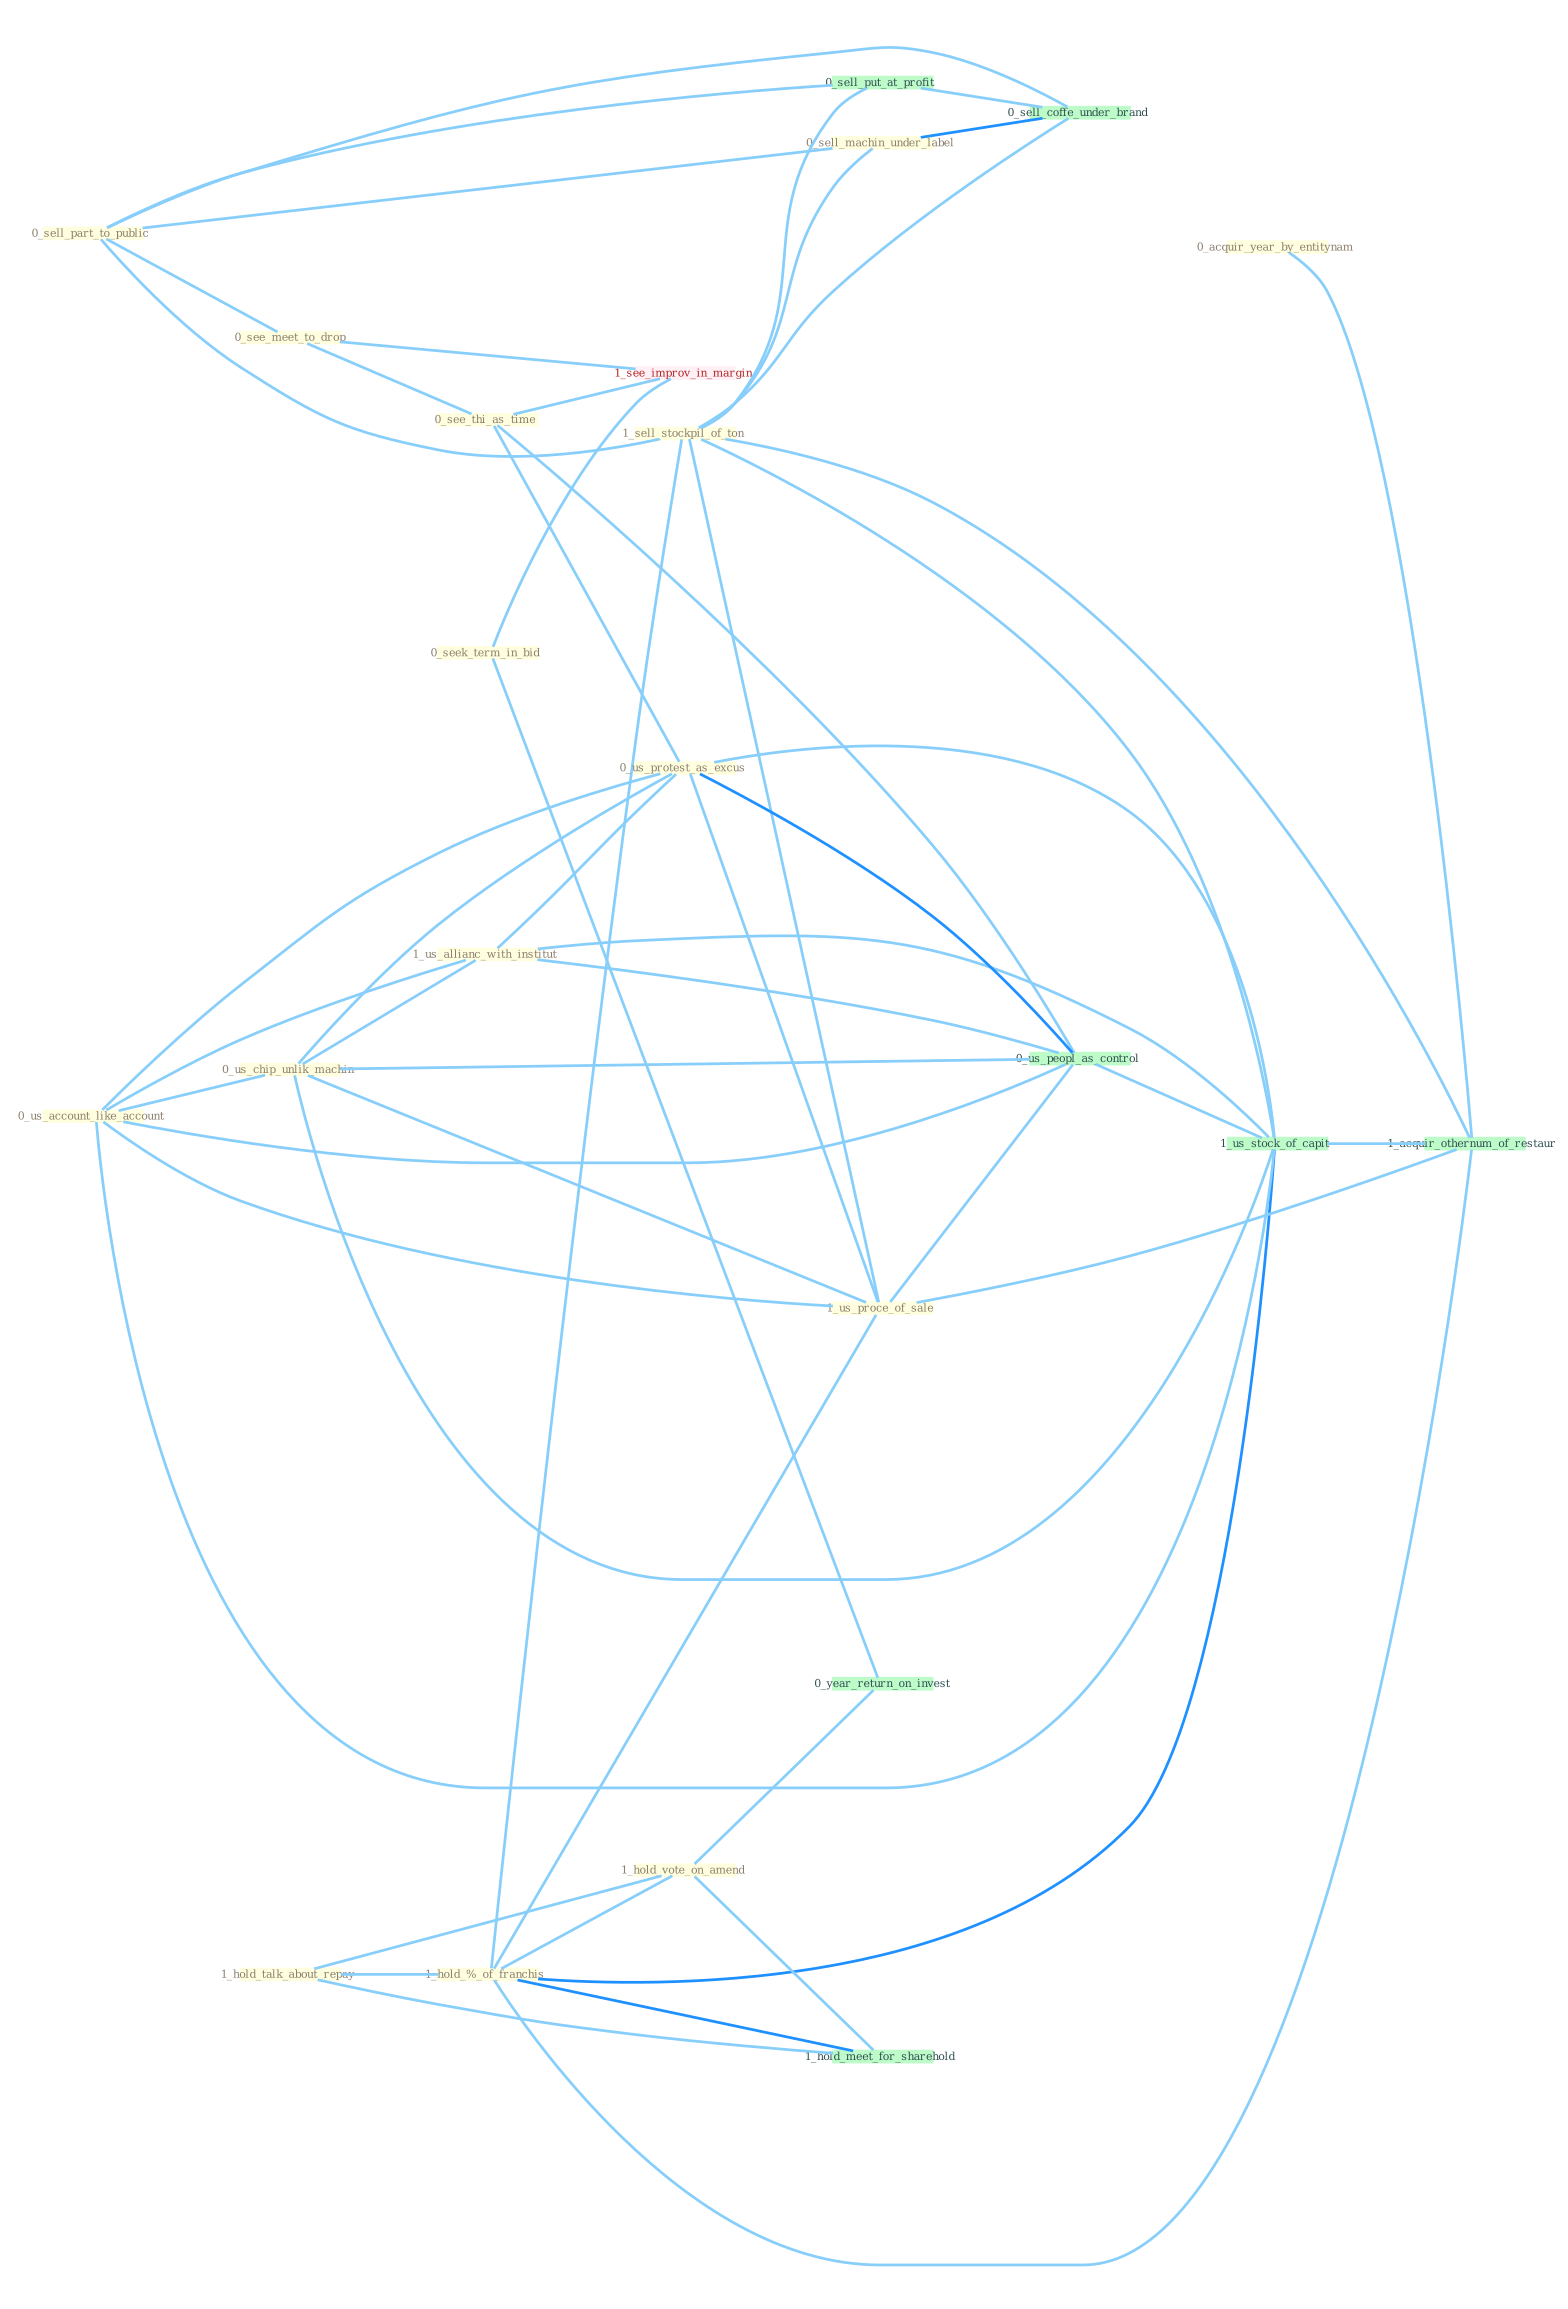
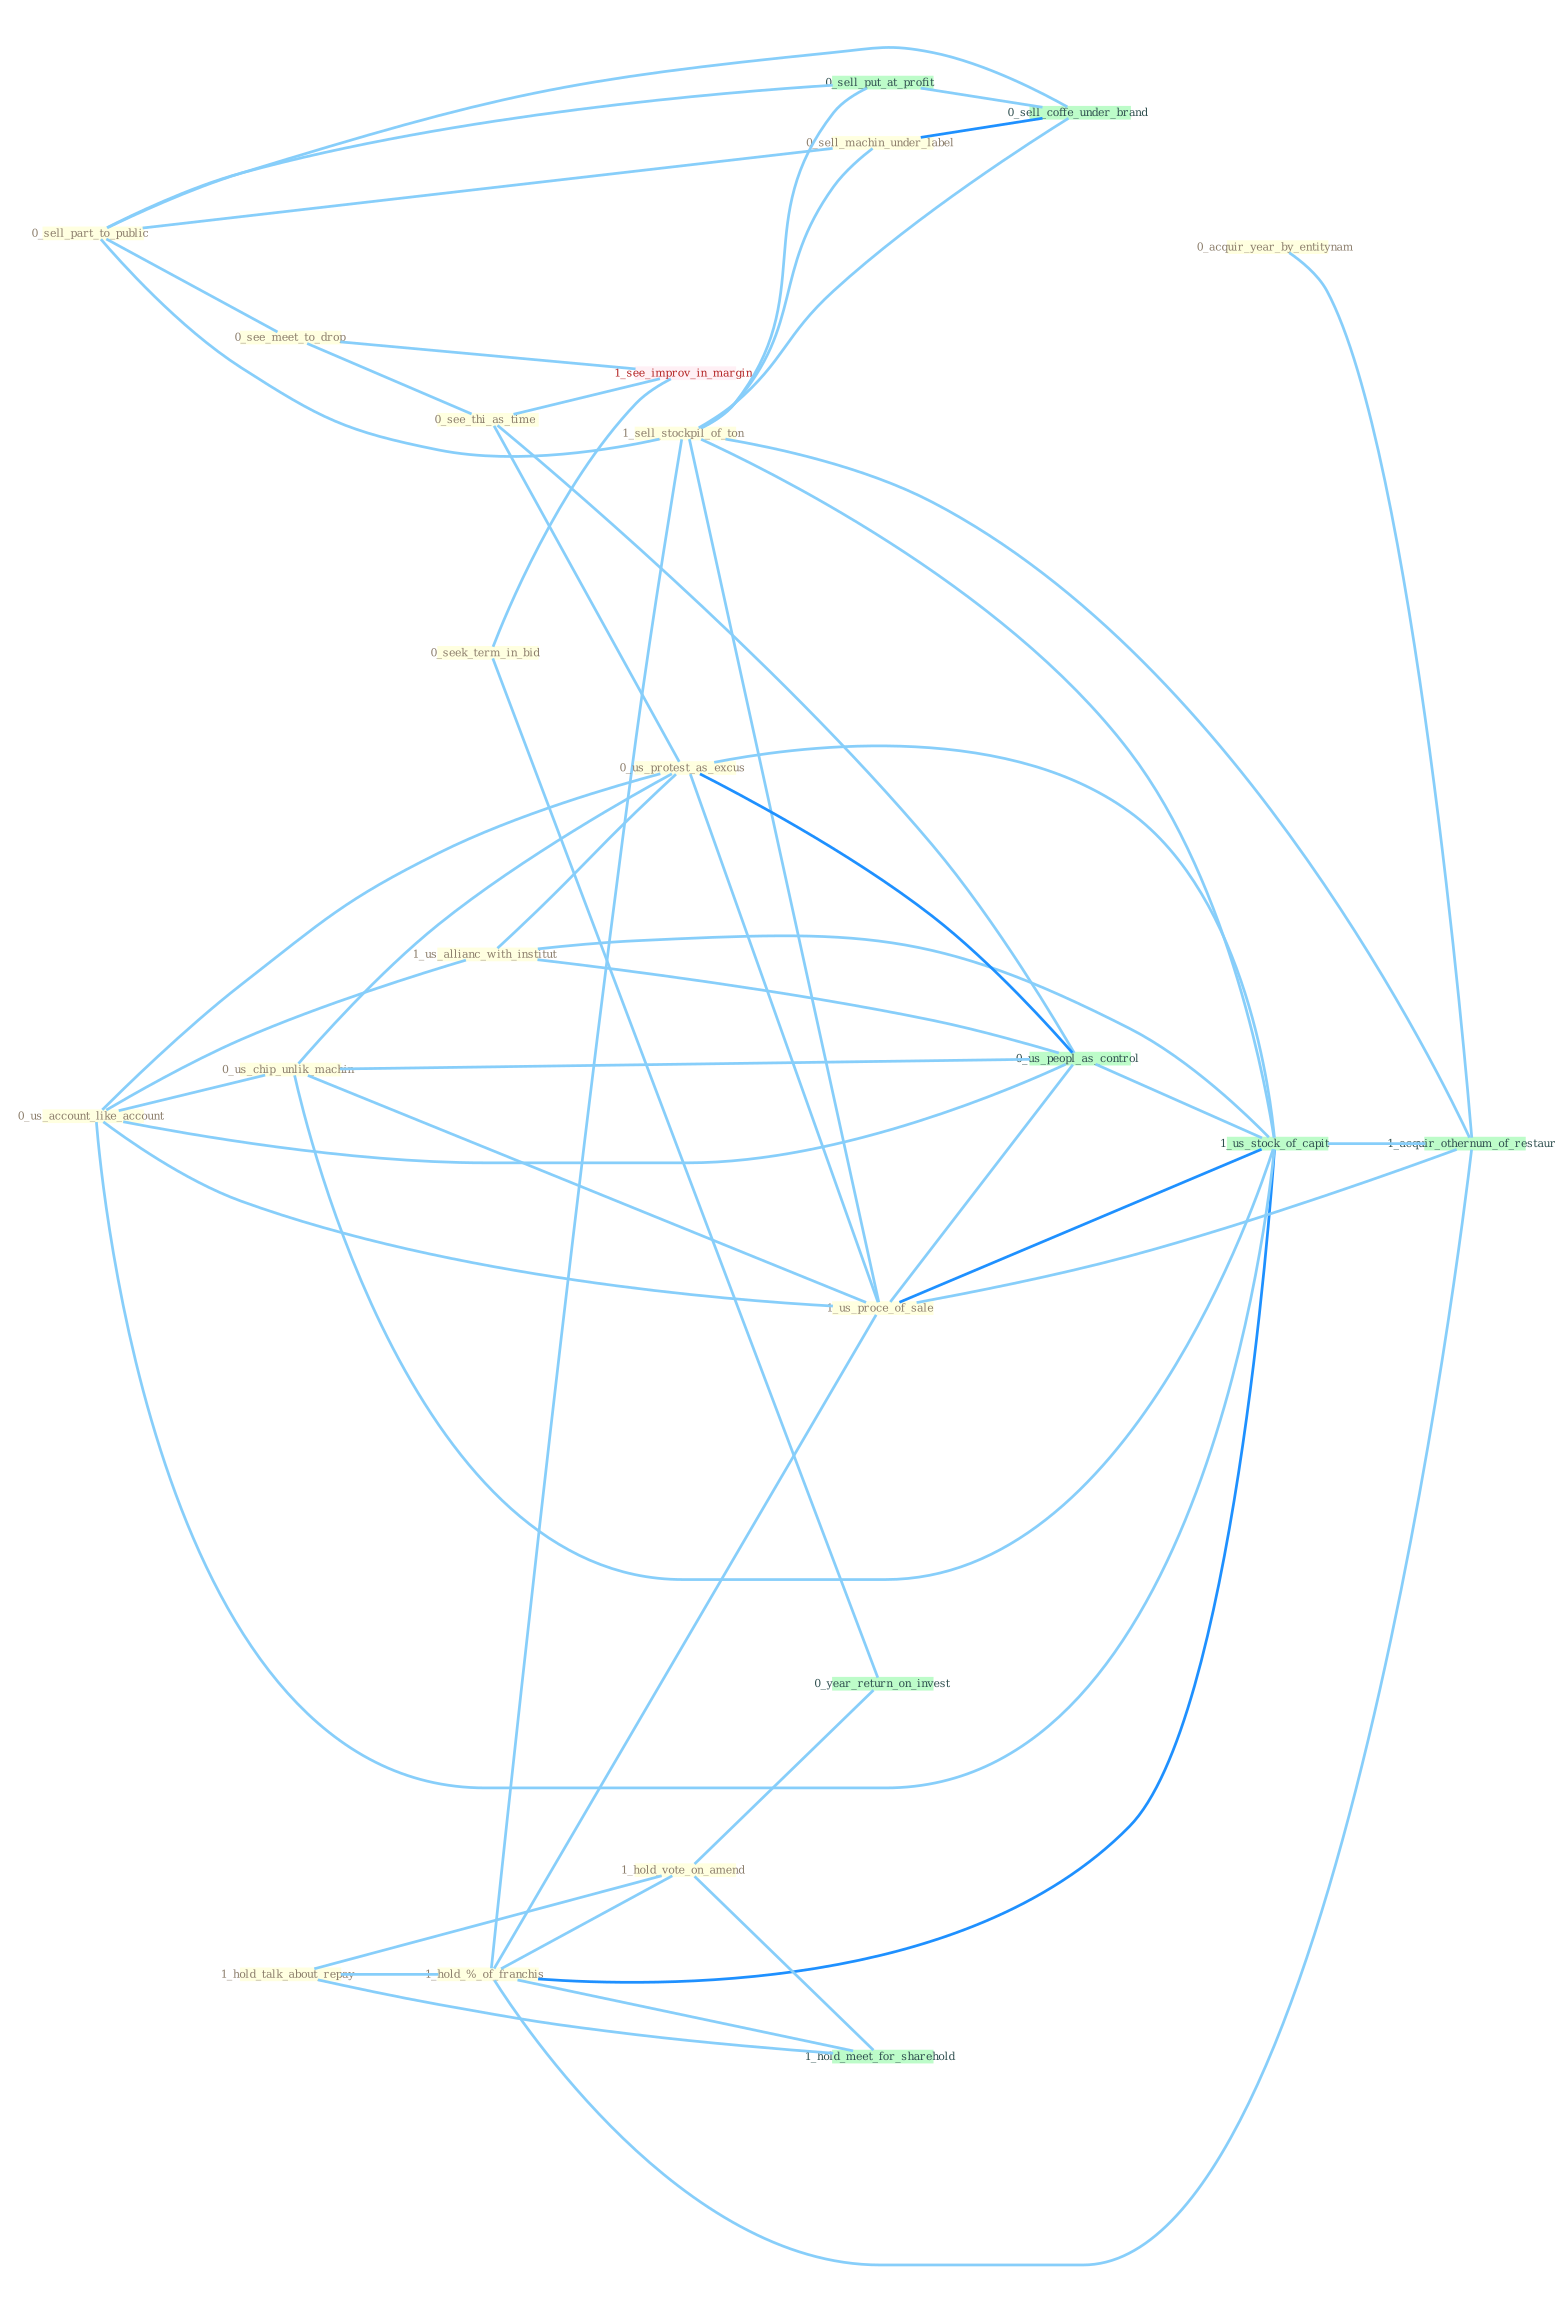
(389, 1012) -> none
none -> (1080, 1226)
(685, 2015) -> (685, 2015)
